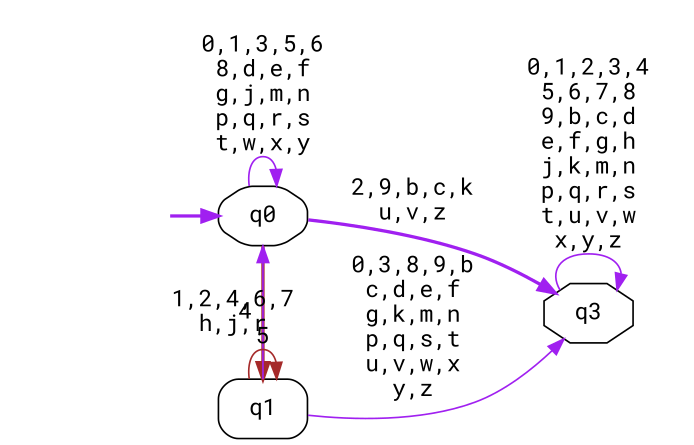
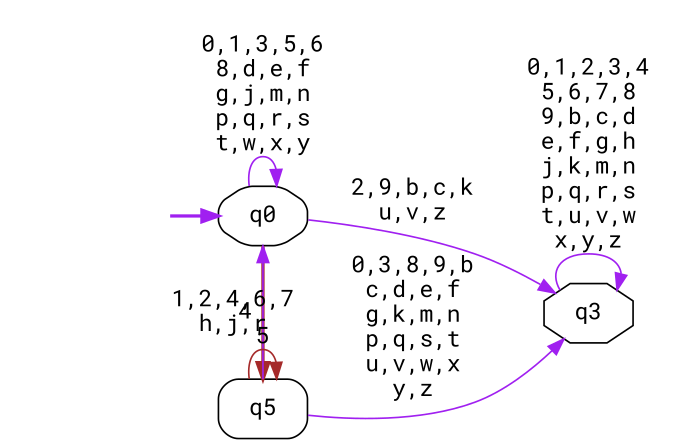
(428, 240) -> (428, 240)
(263, 409) -> (263, 409)
